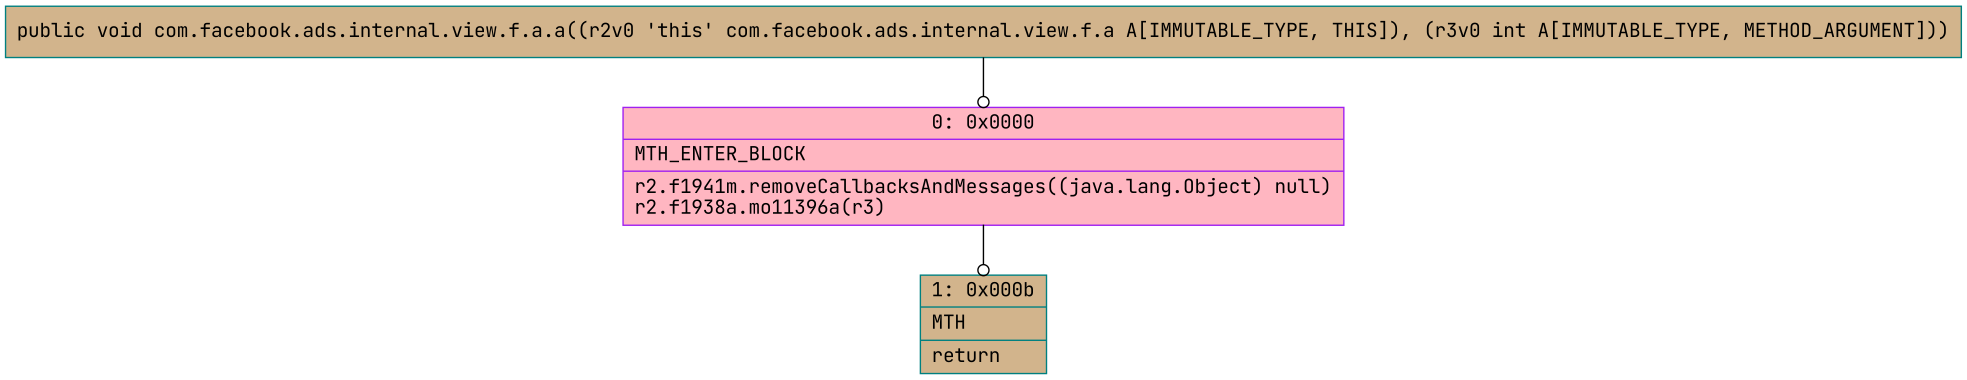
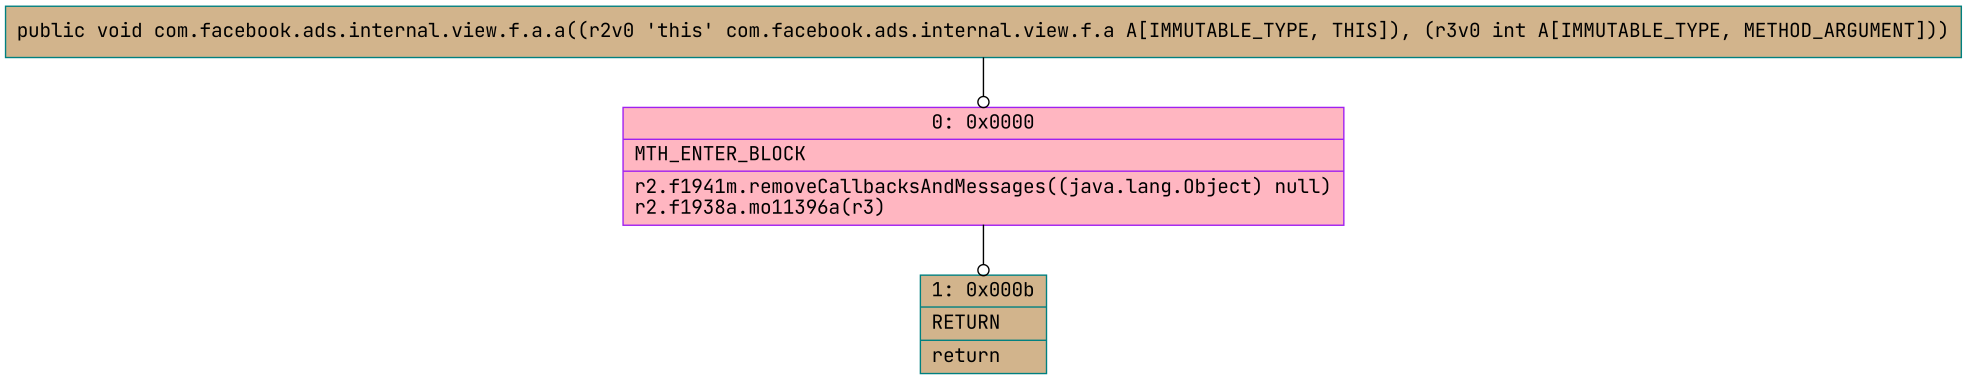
(949, 323) -> (966, 323)
